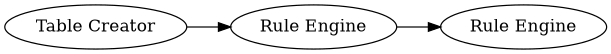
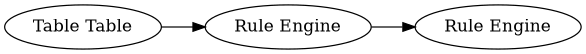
(96, 27) -> (83, 27)
